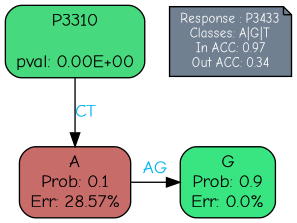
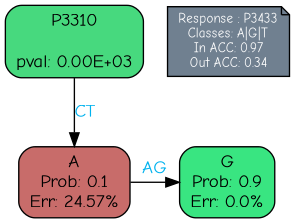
(75, 42) -> (74, 42)
(75, 182) -> (74, 182)
